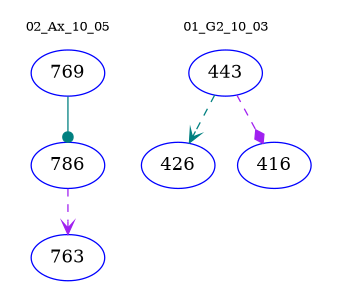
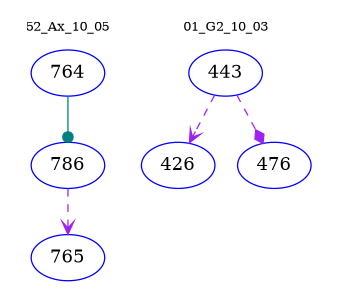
(68, 28) -> (68, 28)
(68, 73) -> (68, 73)
(205, 113) -> (205, 113)
(274, 165) -> (274, 165)
(68, 258) -> (68, 258)
